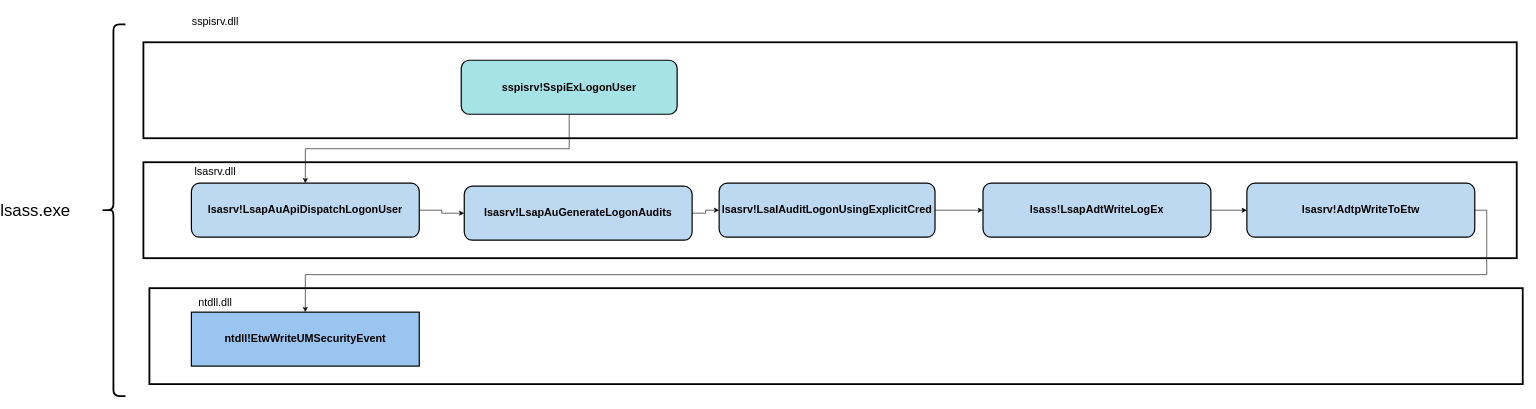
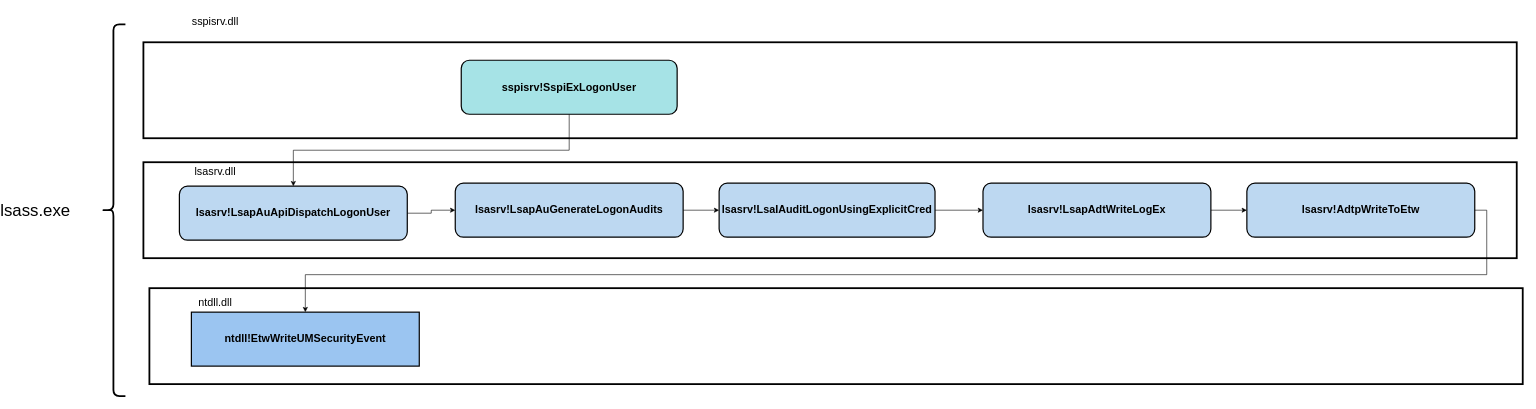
(305, 210) -> (293, 213)
(1097, 210) -> (1097, 210)
(578, 213) -> (569, 210)
